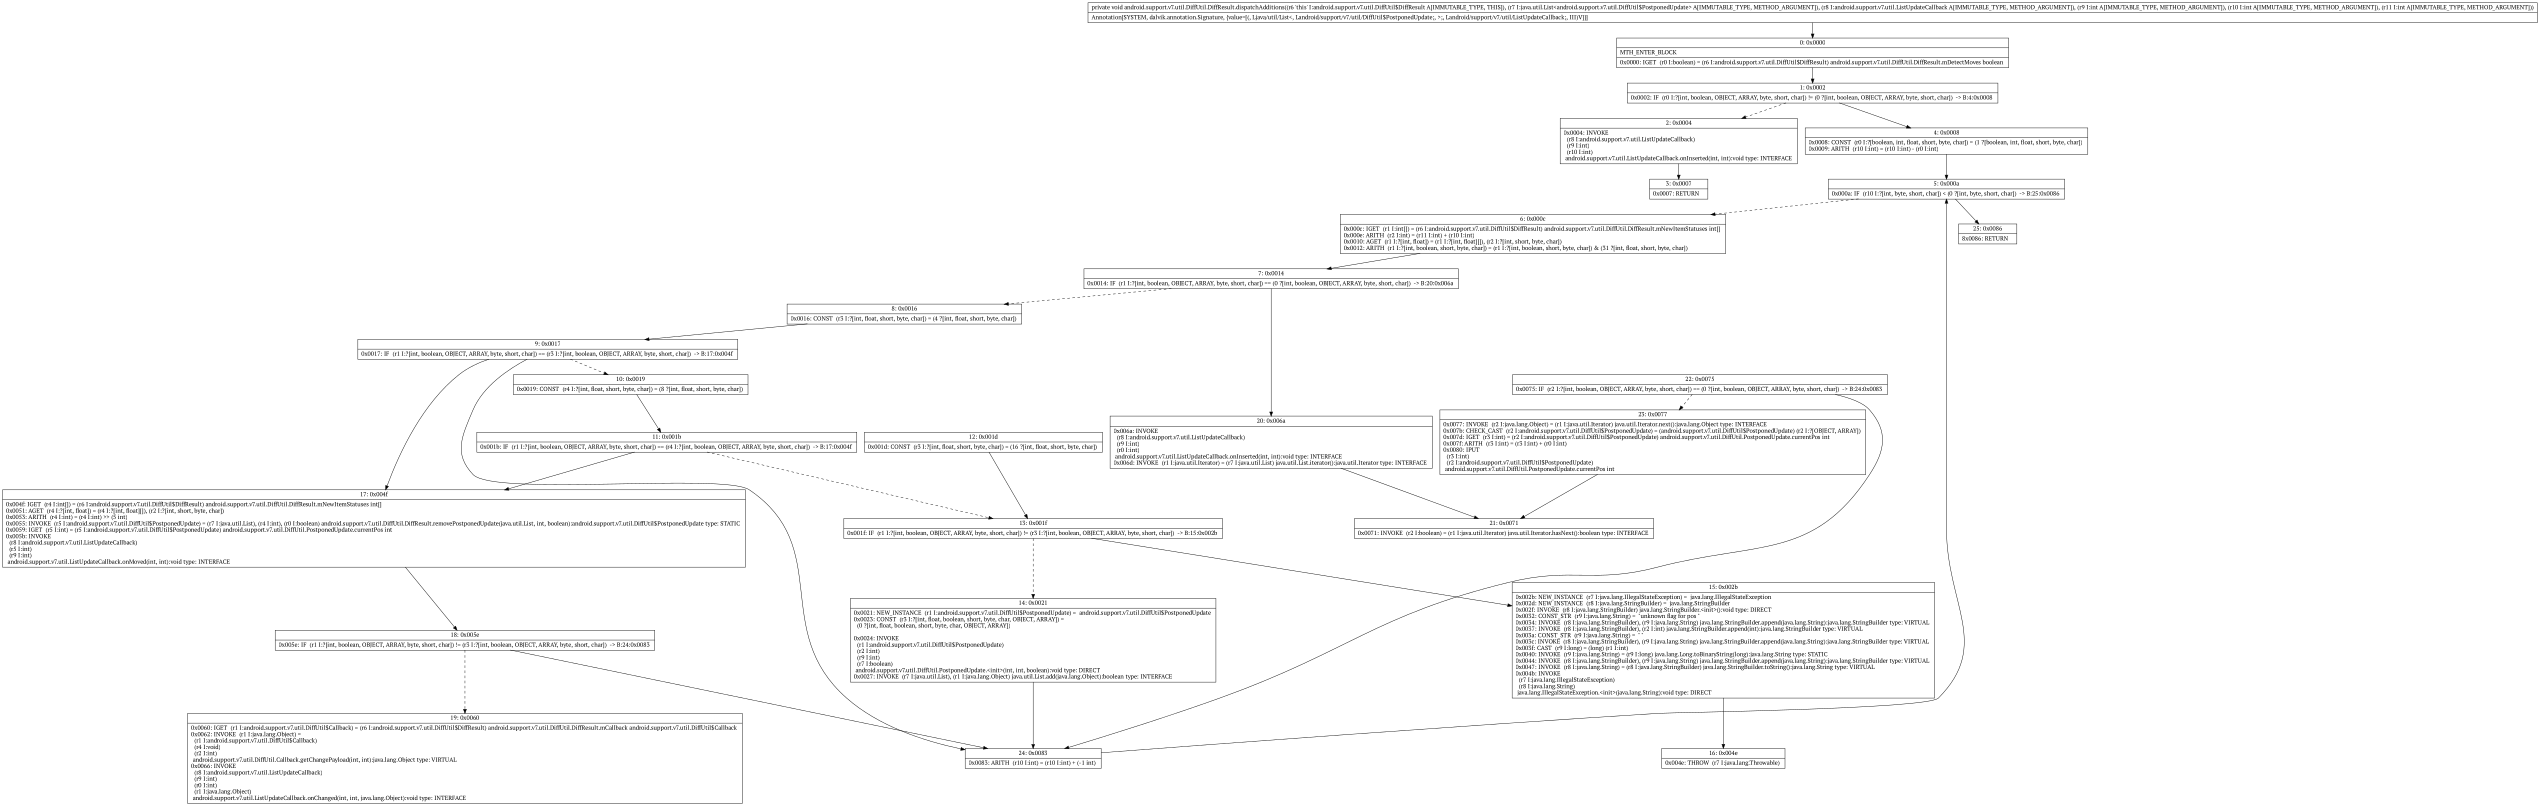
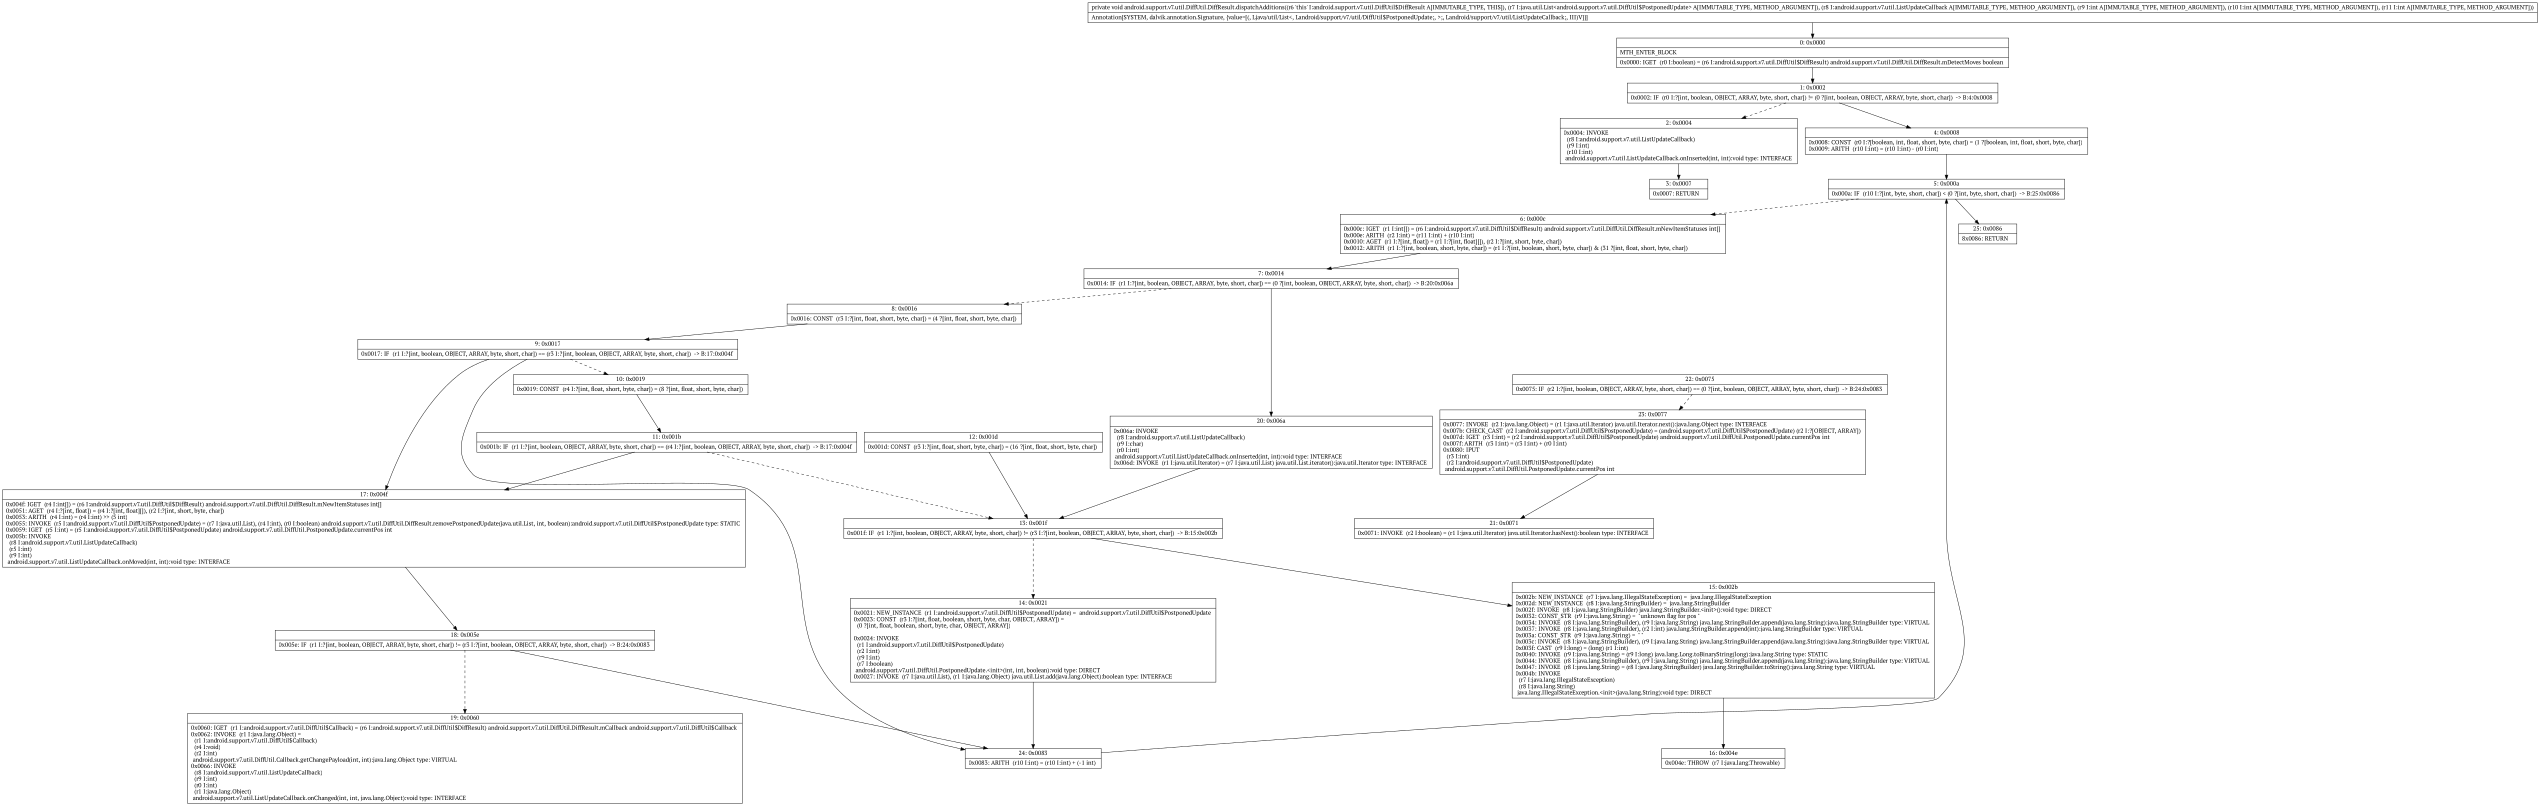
(1126, 444) -> (1128, 444)
(1408, 493) -> (1132, 493)
(1523, 580) -> none
